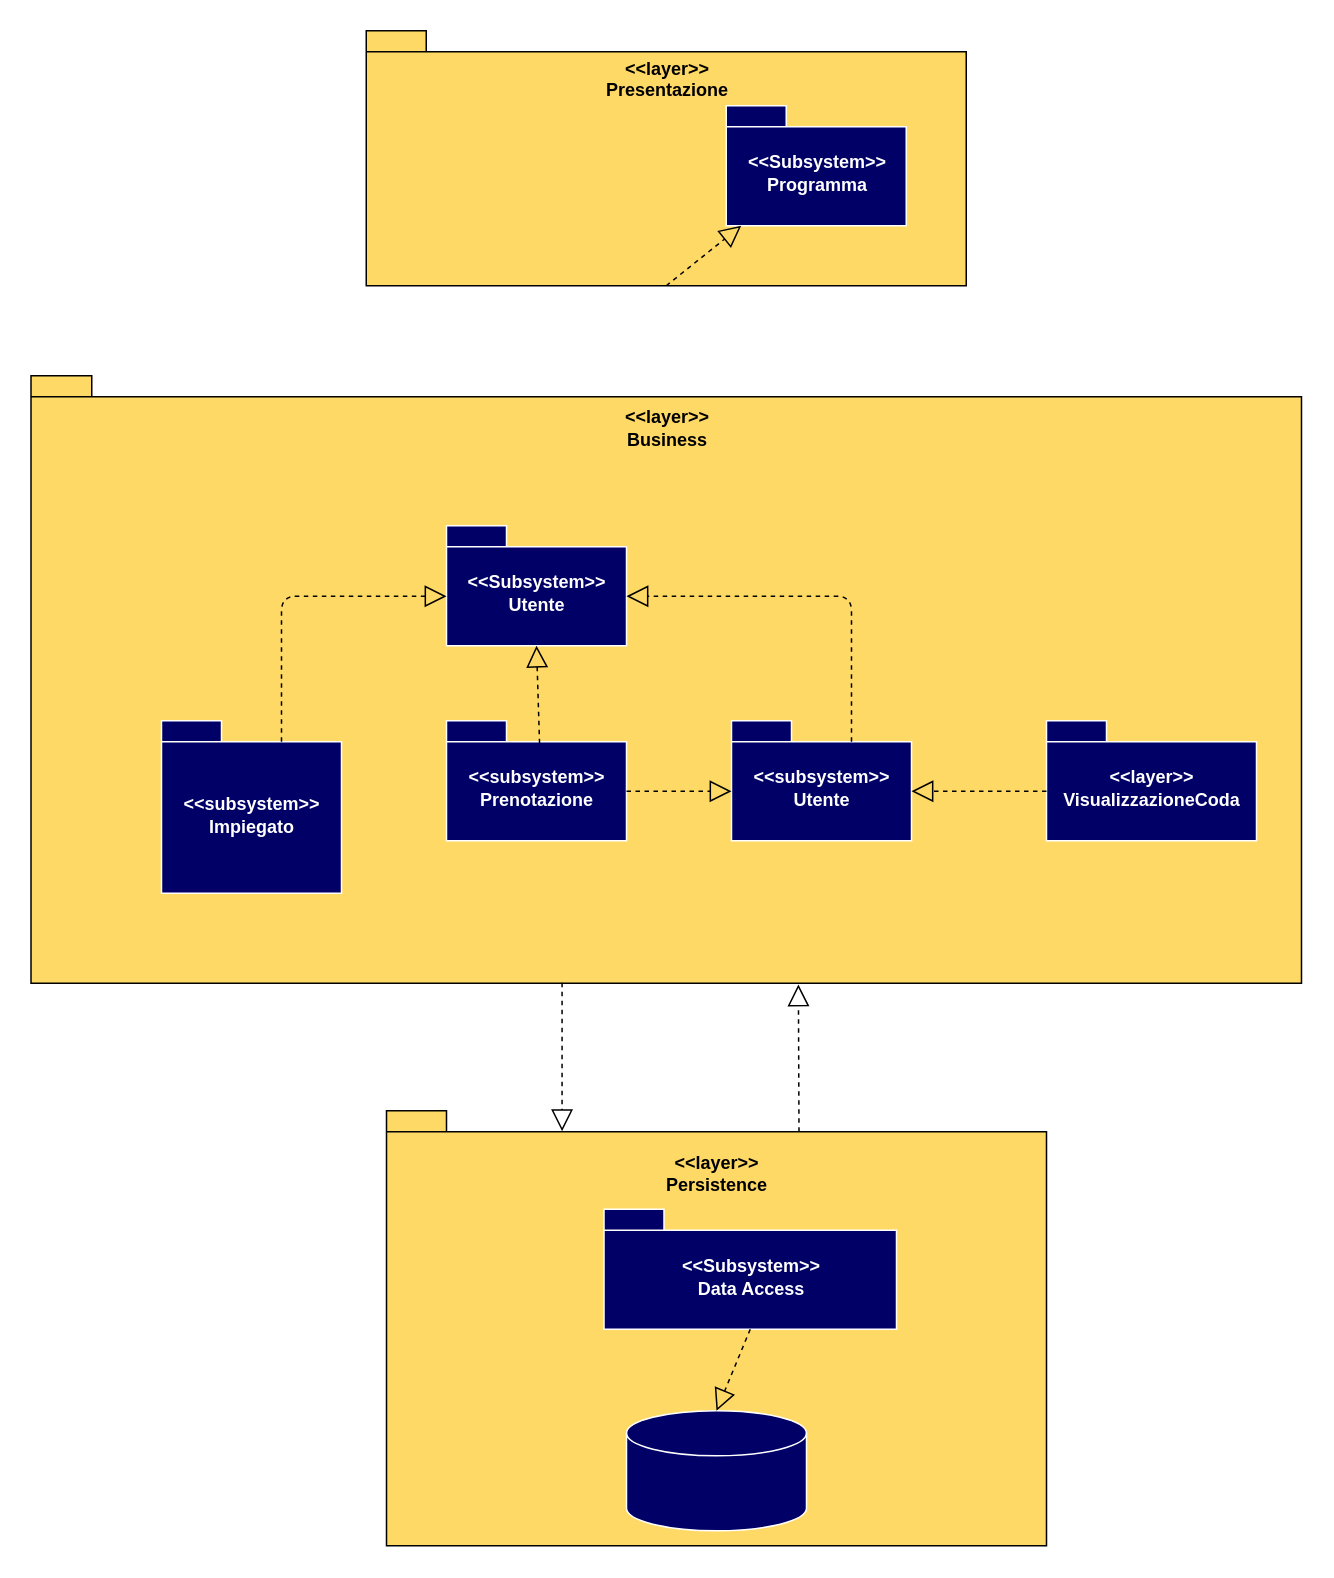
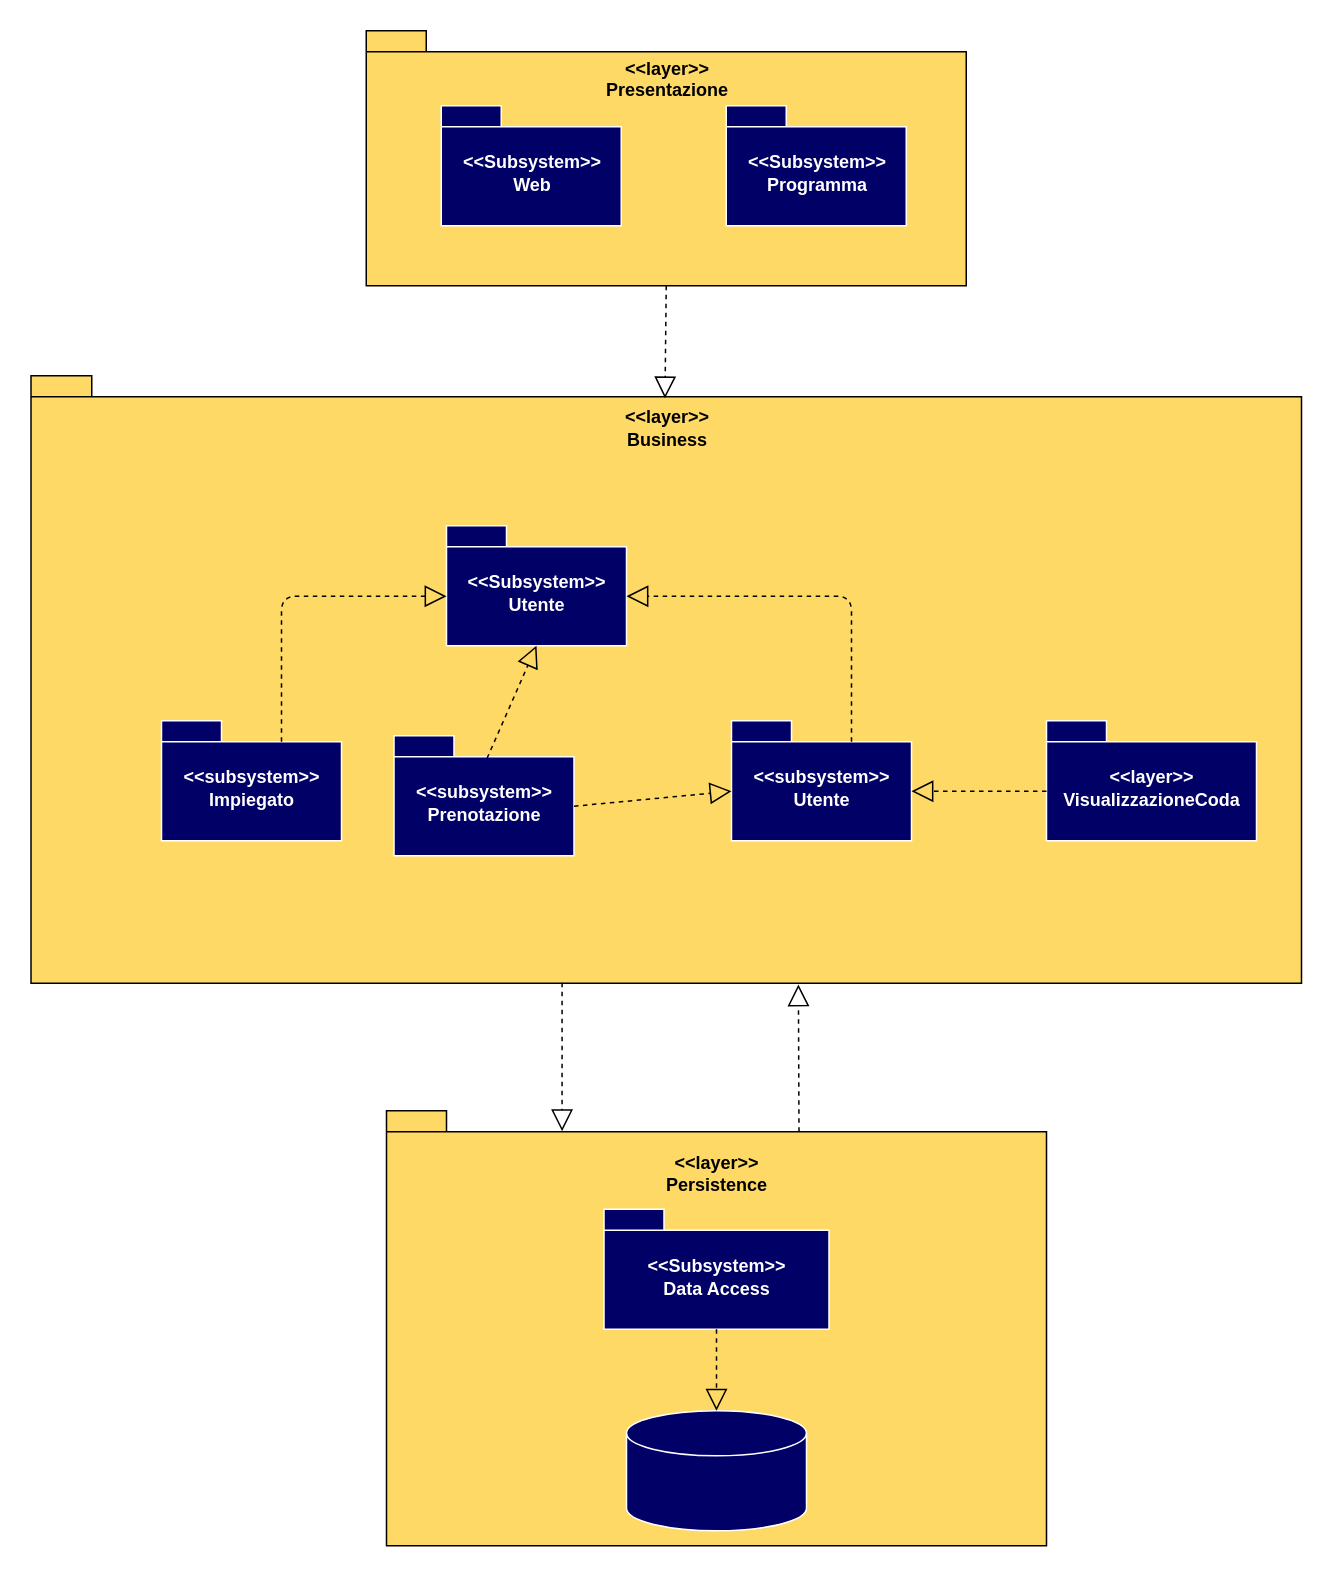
none -> (531, 166)
(695, 262) -> (665, 331)
(536, 781) -> (484, 796)
(251, 807) -> (251, 781)
(750, 1269) -> (716, 1269)
